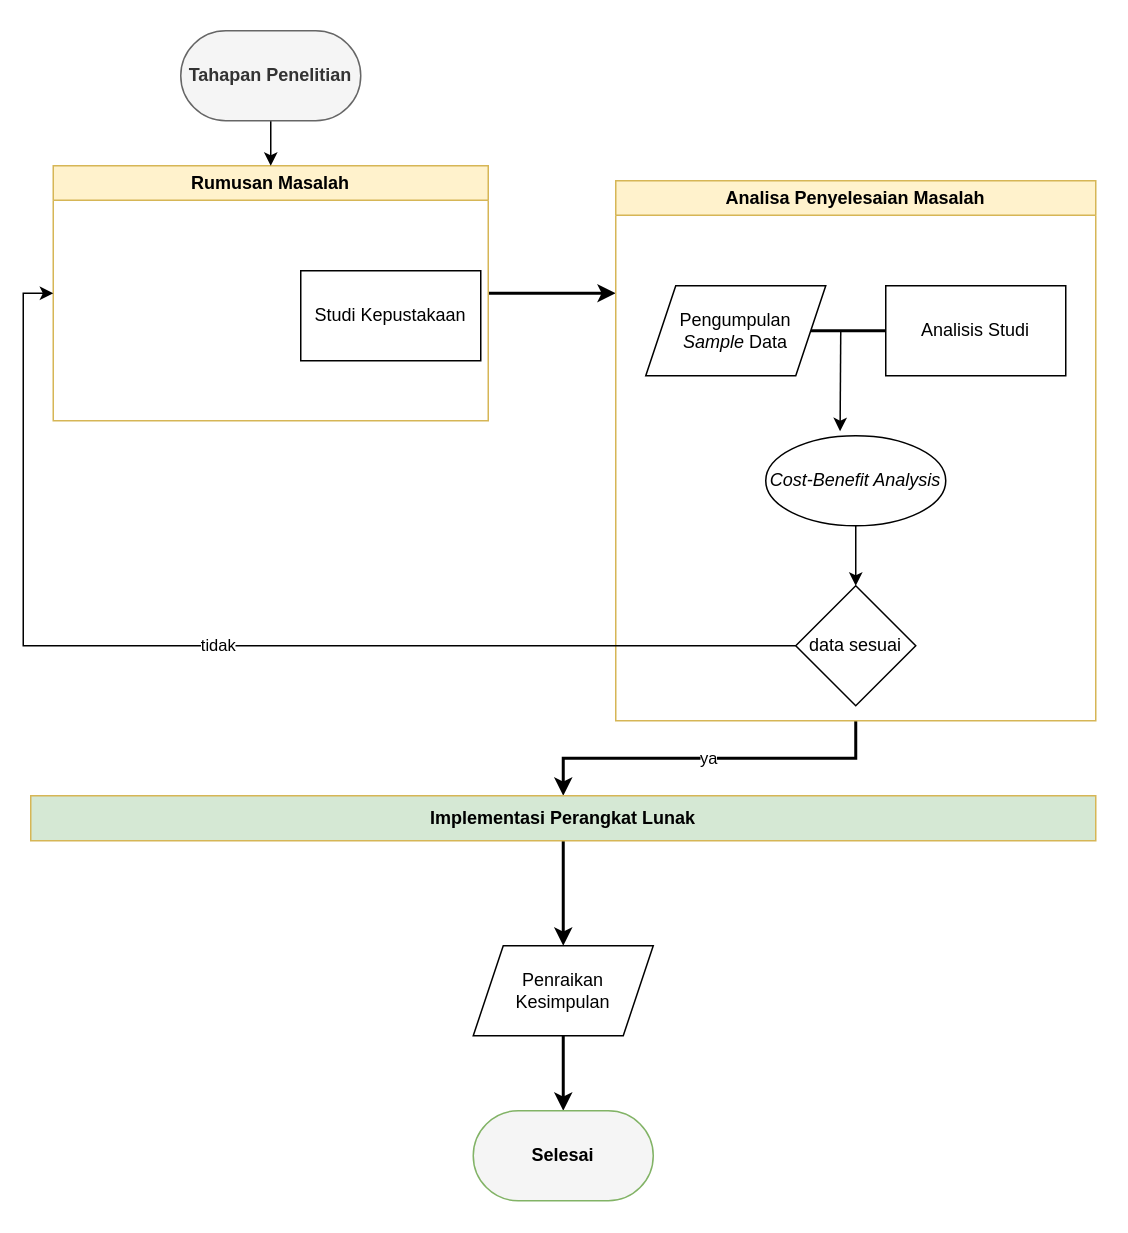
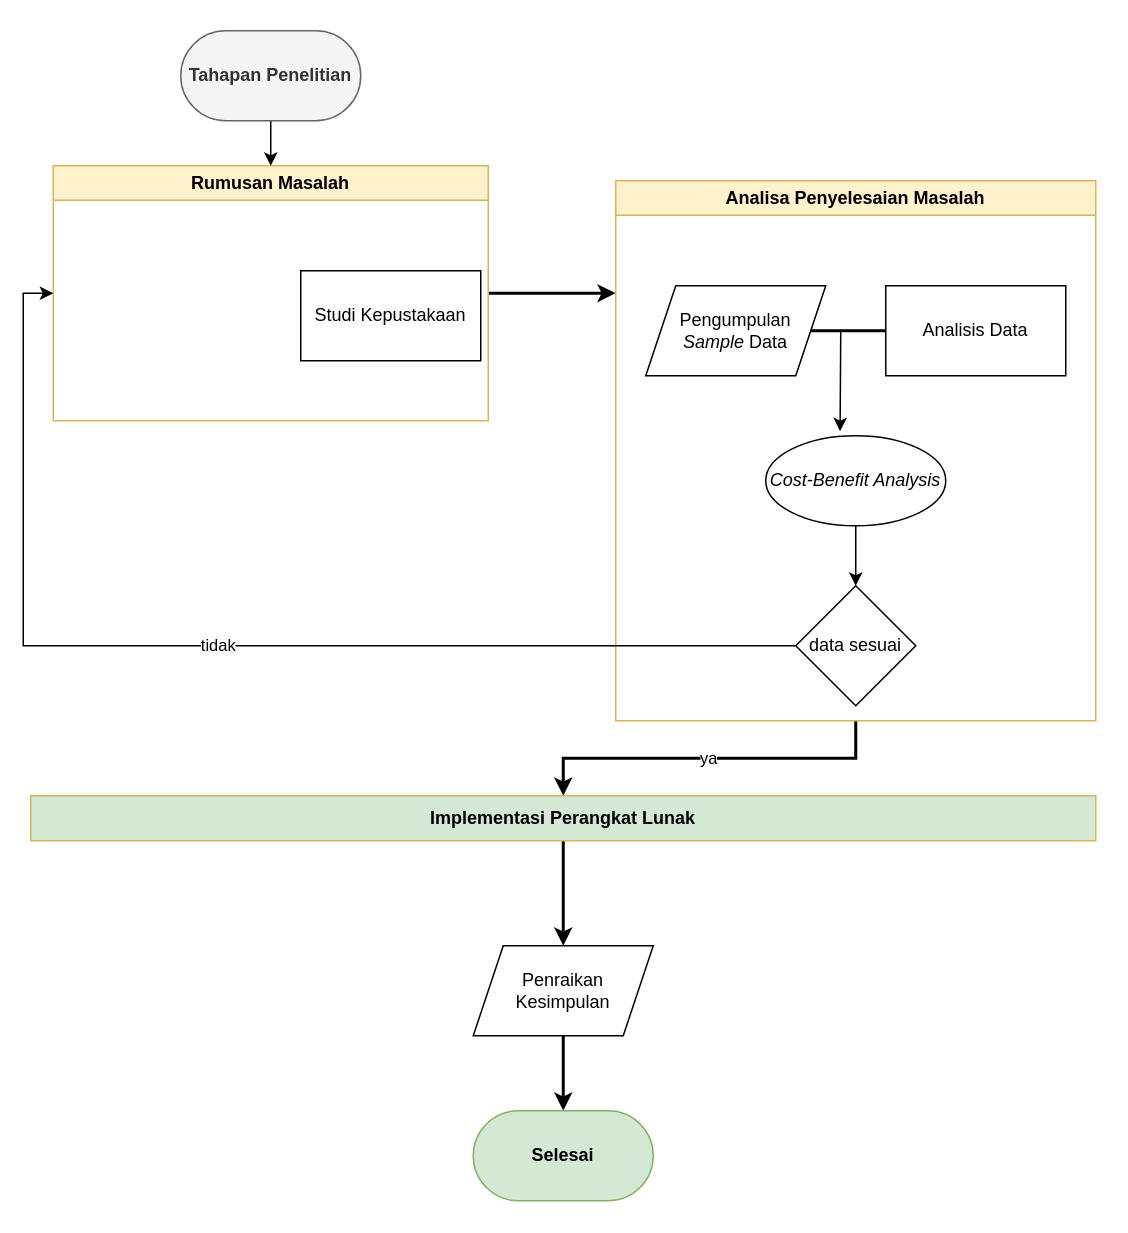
(976, 331) -> (976, 331)
(563, 1156) -> (563, 1156)
